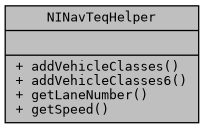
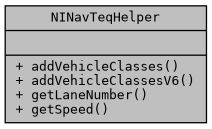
(102, 81) -> (106, 81)
